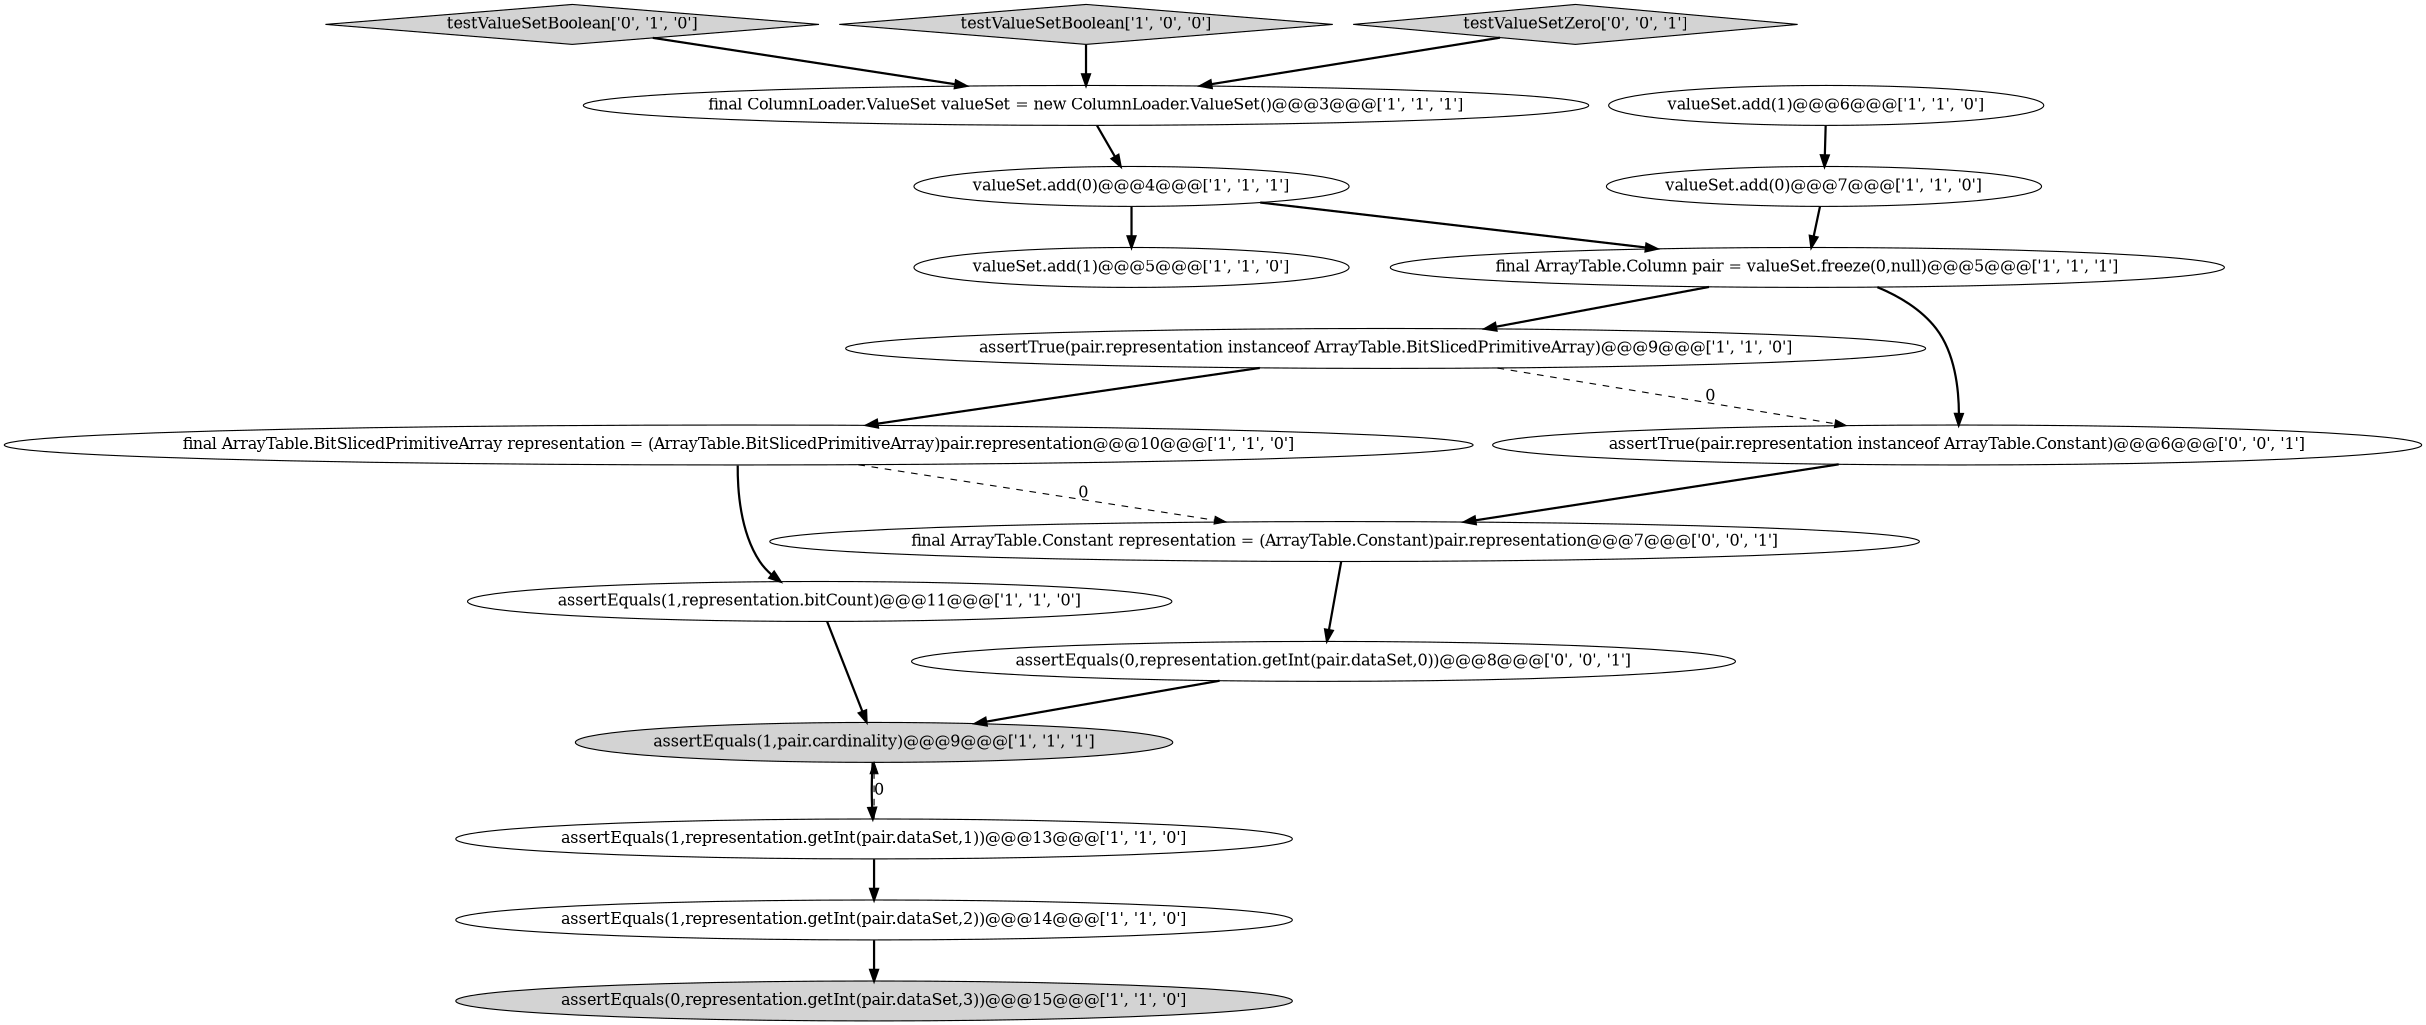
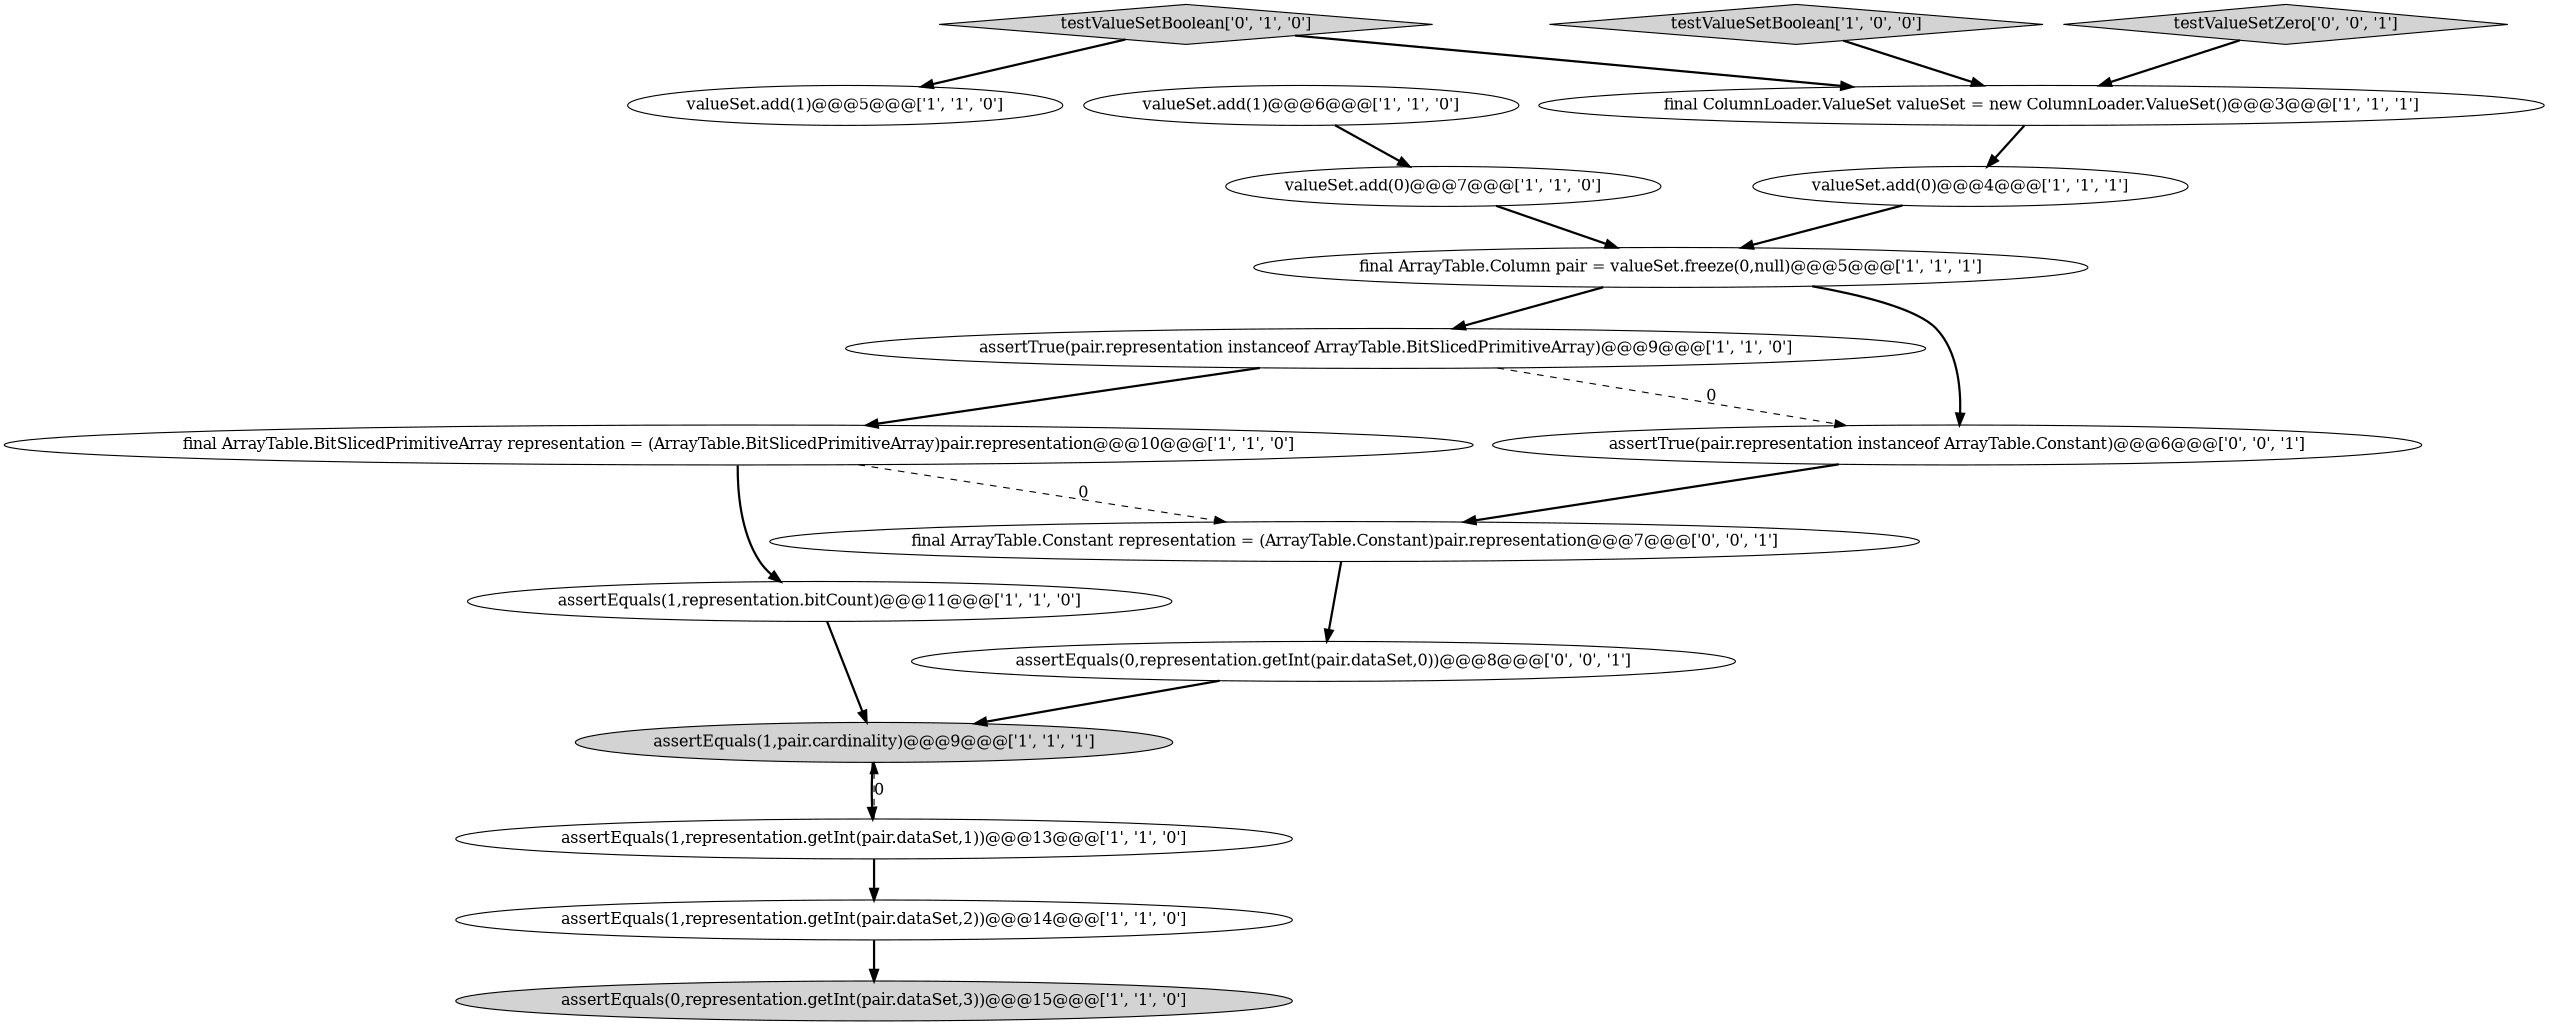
(1131, 221) -> (1029, 62)
